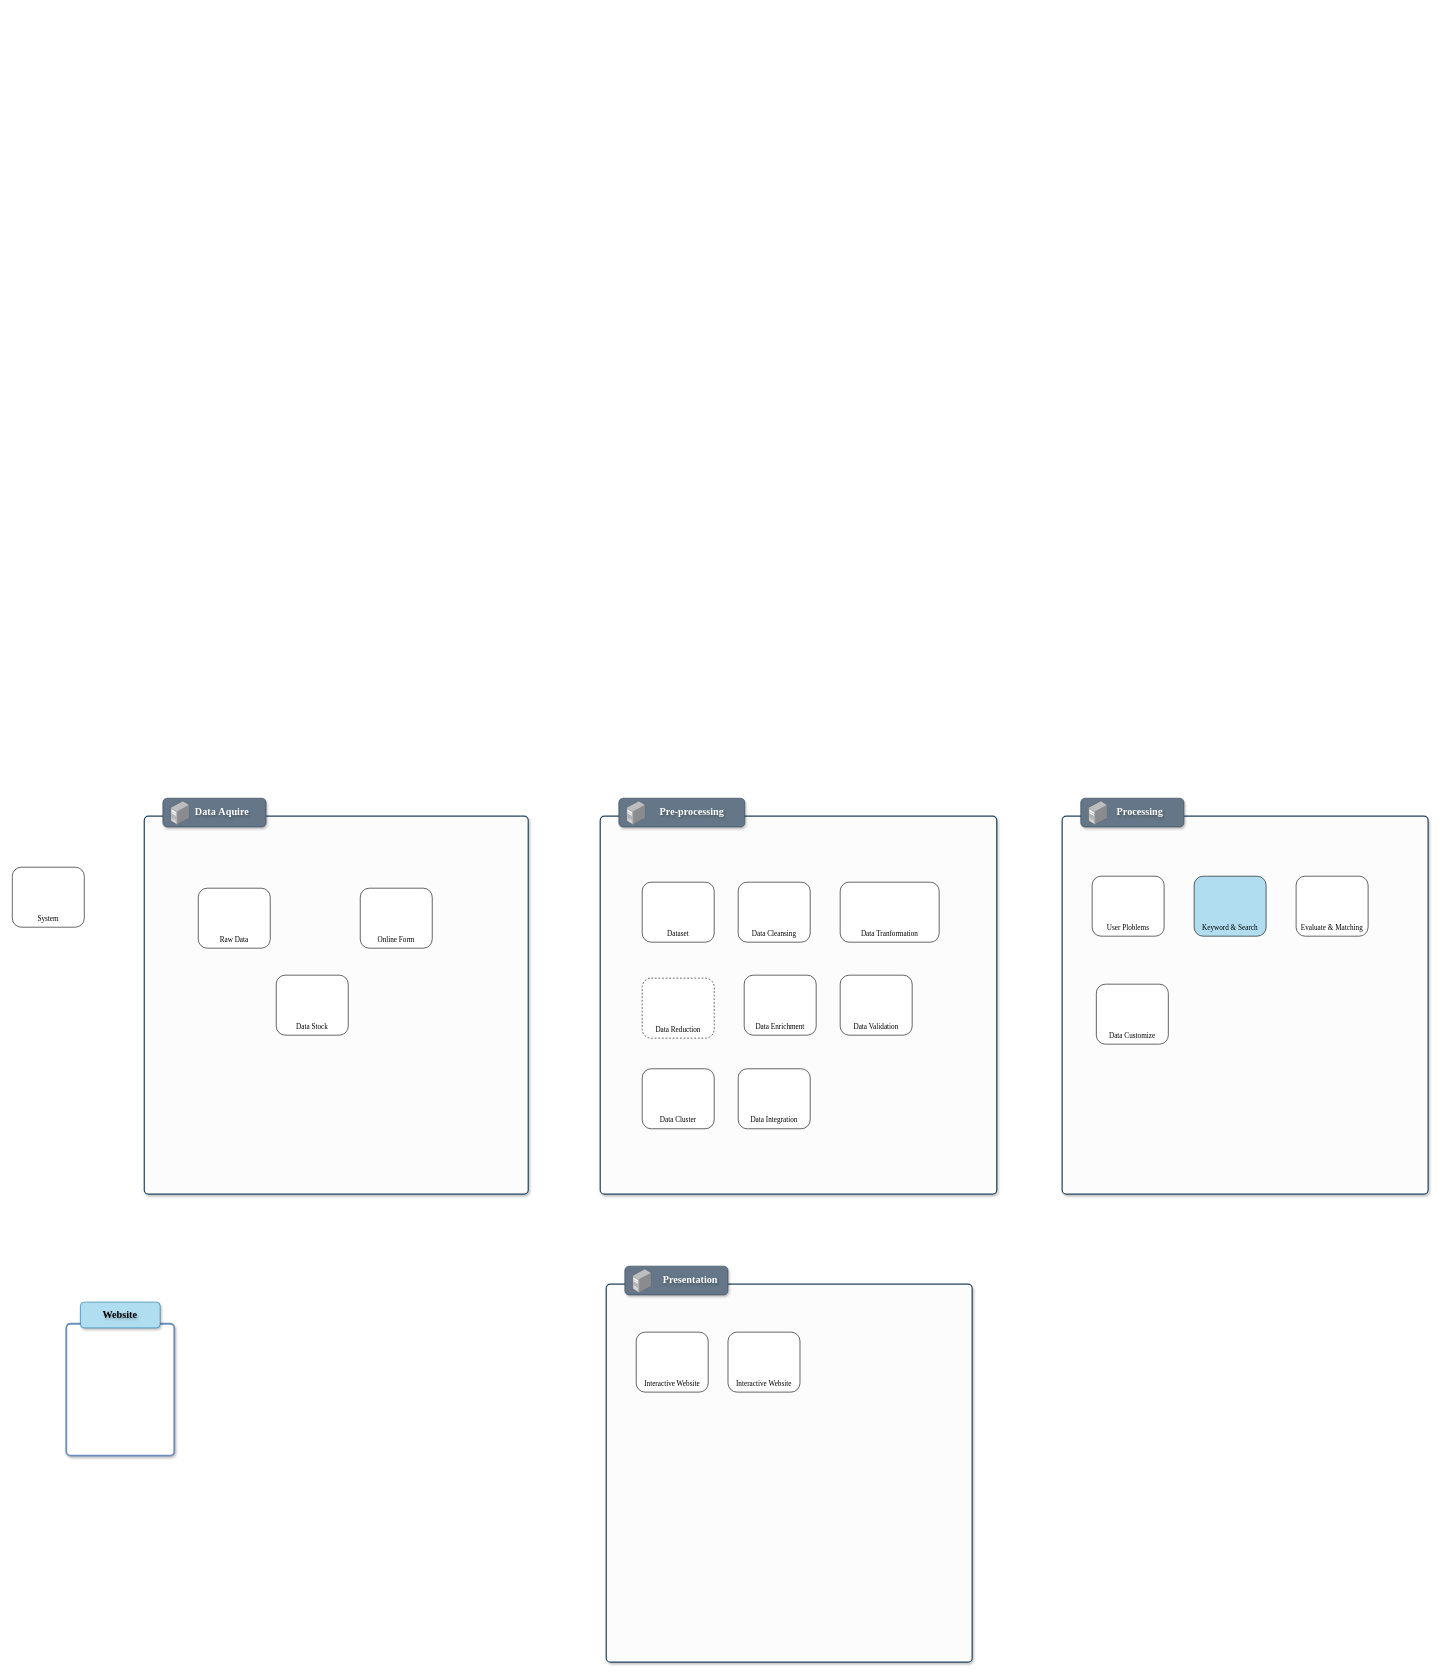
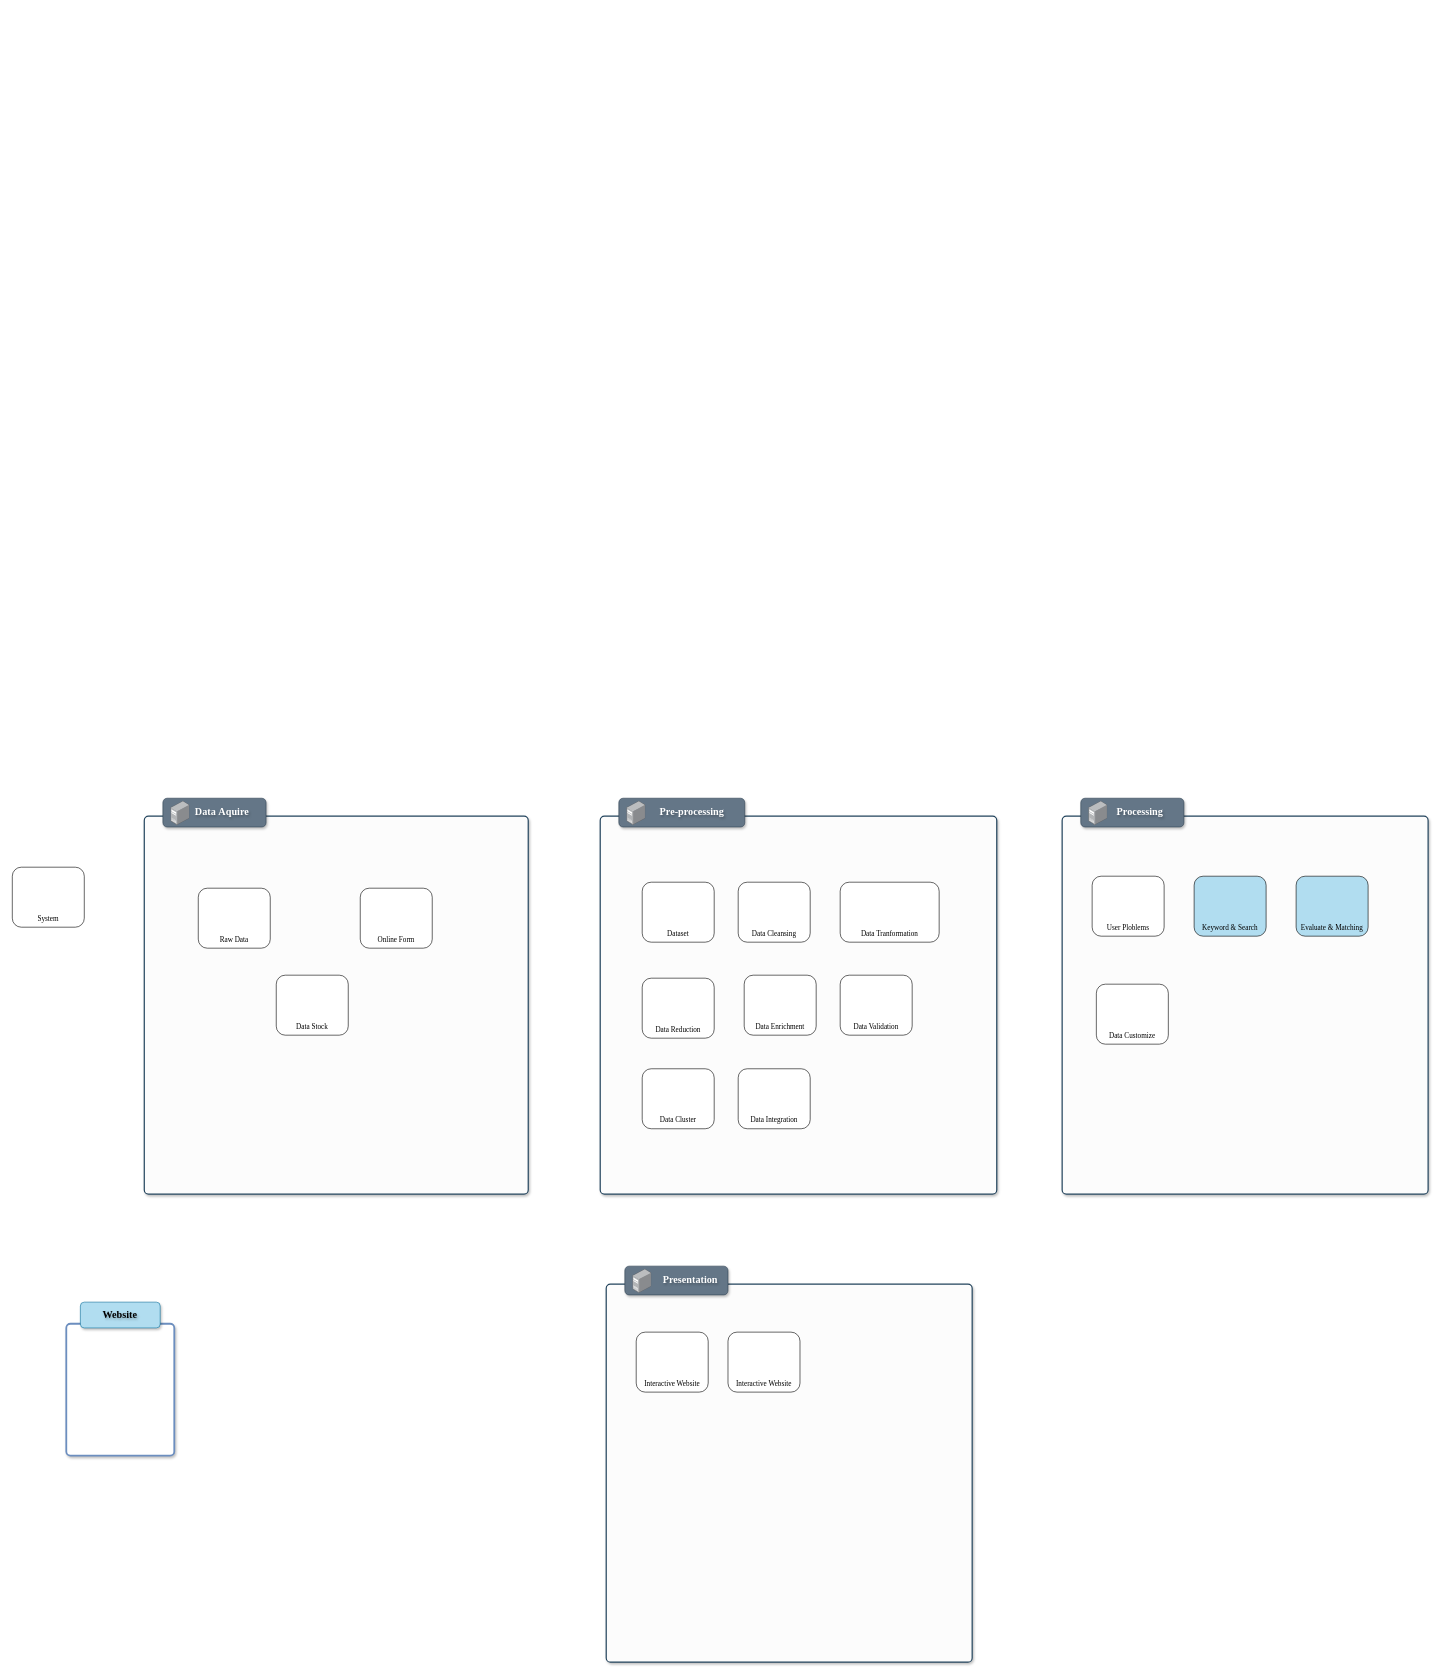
(1332, 906) -> (1332, 906)
(678, 1008) -> (678, 1008)
